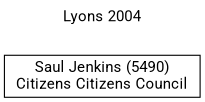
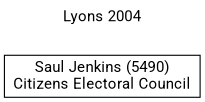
(102, 76) -> (102, 76)
